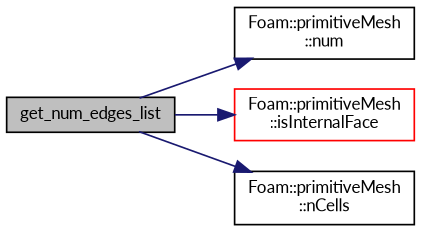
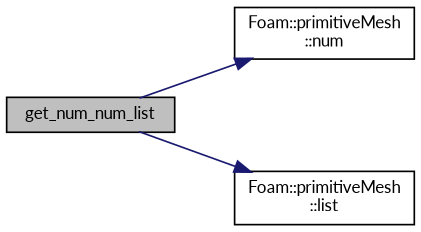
(91, 115) -> (91, 115)
(324, 115) -> none
(324, 198) -> (324, 198)
